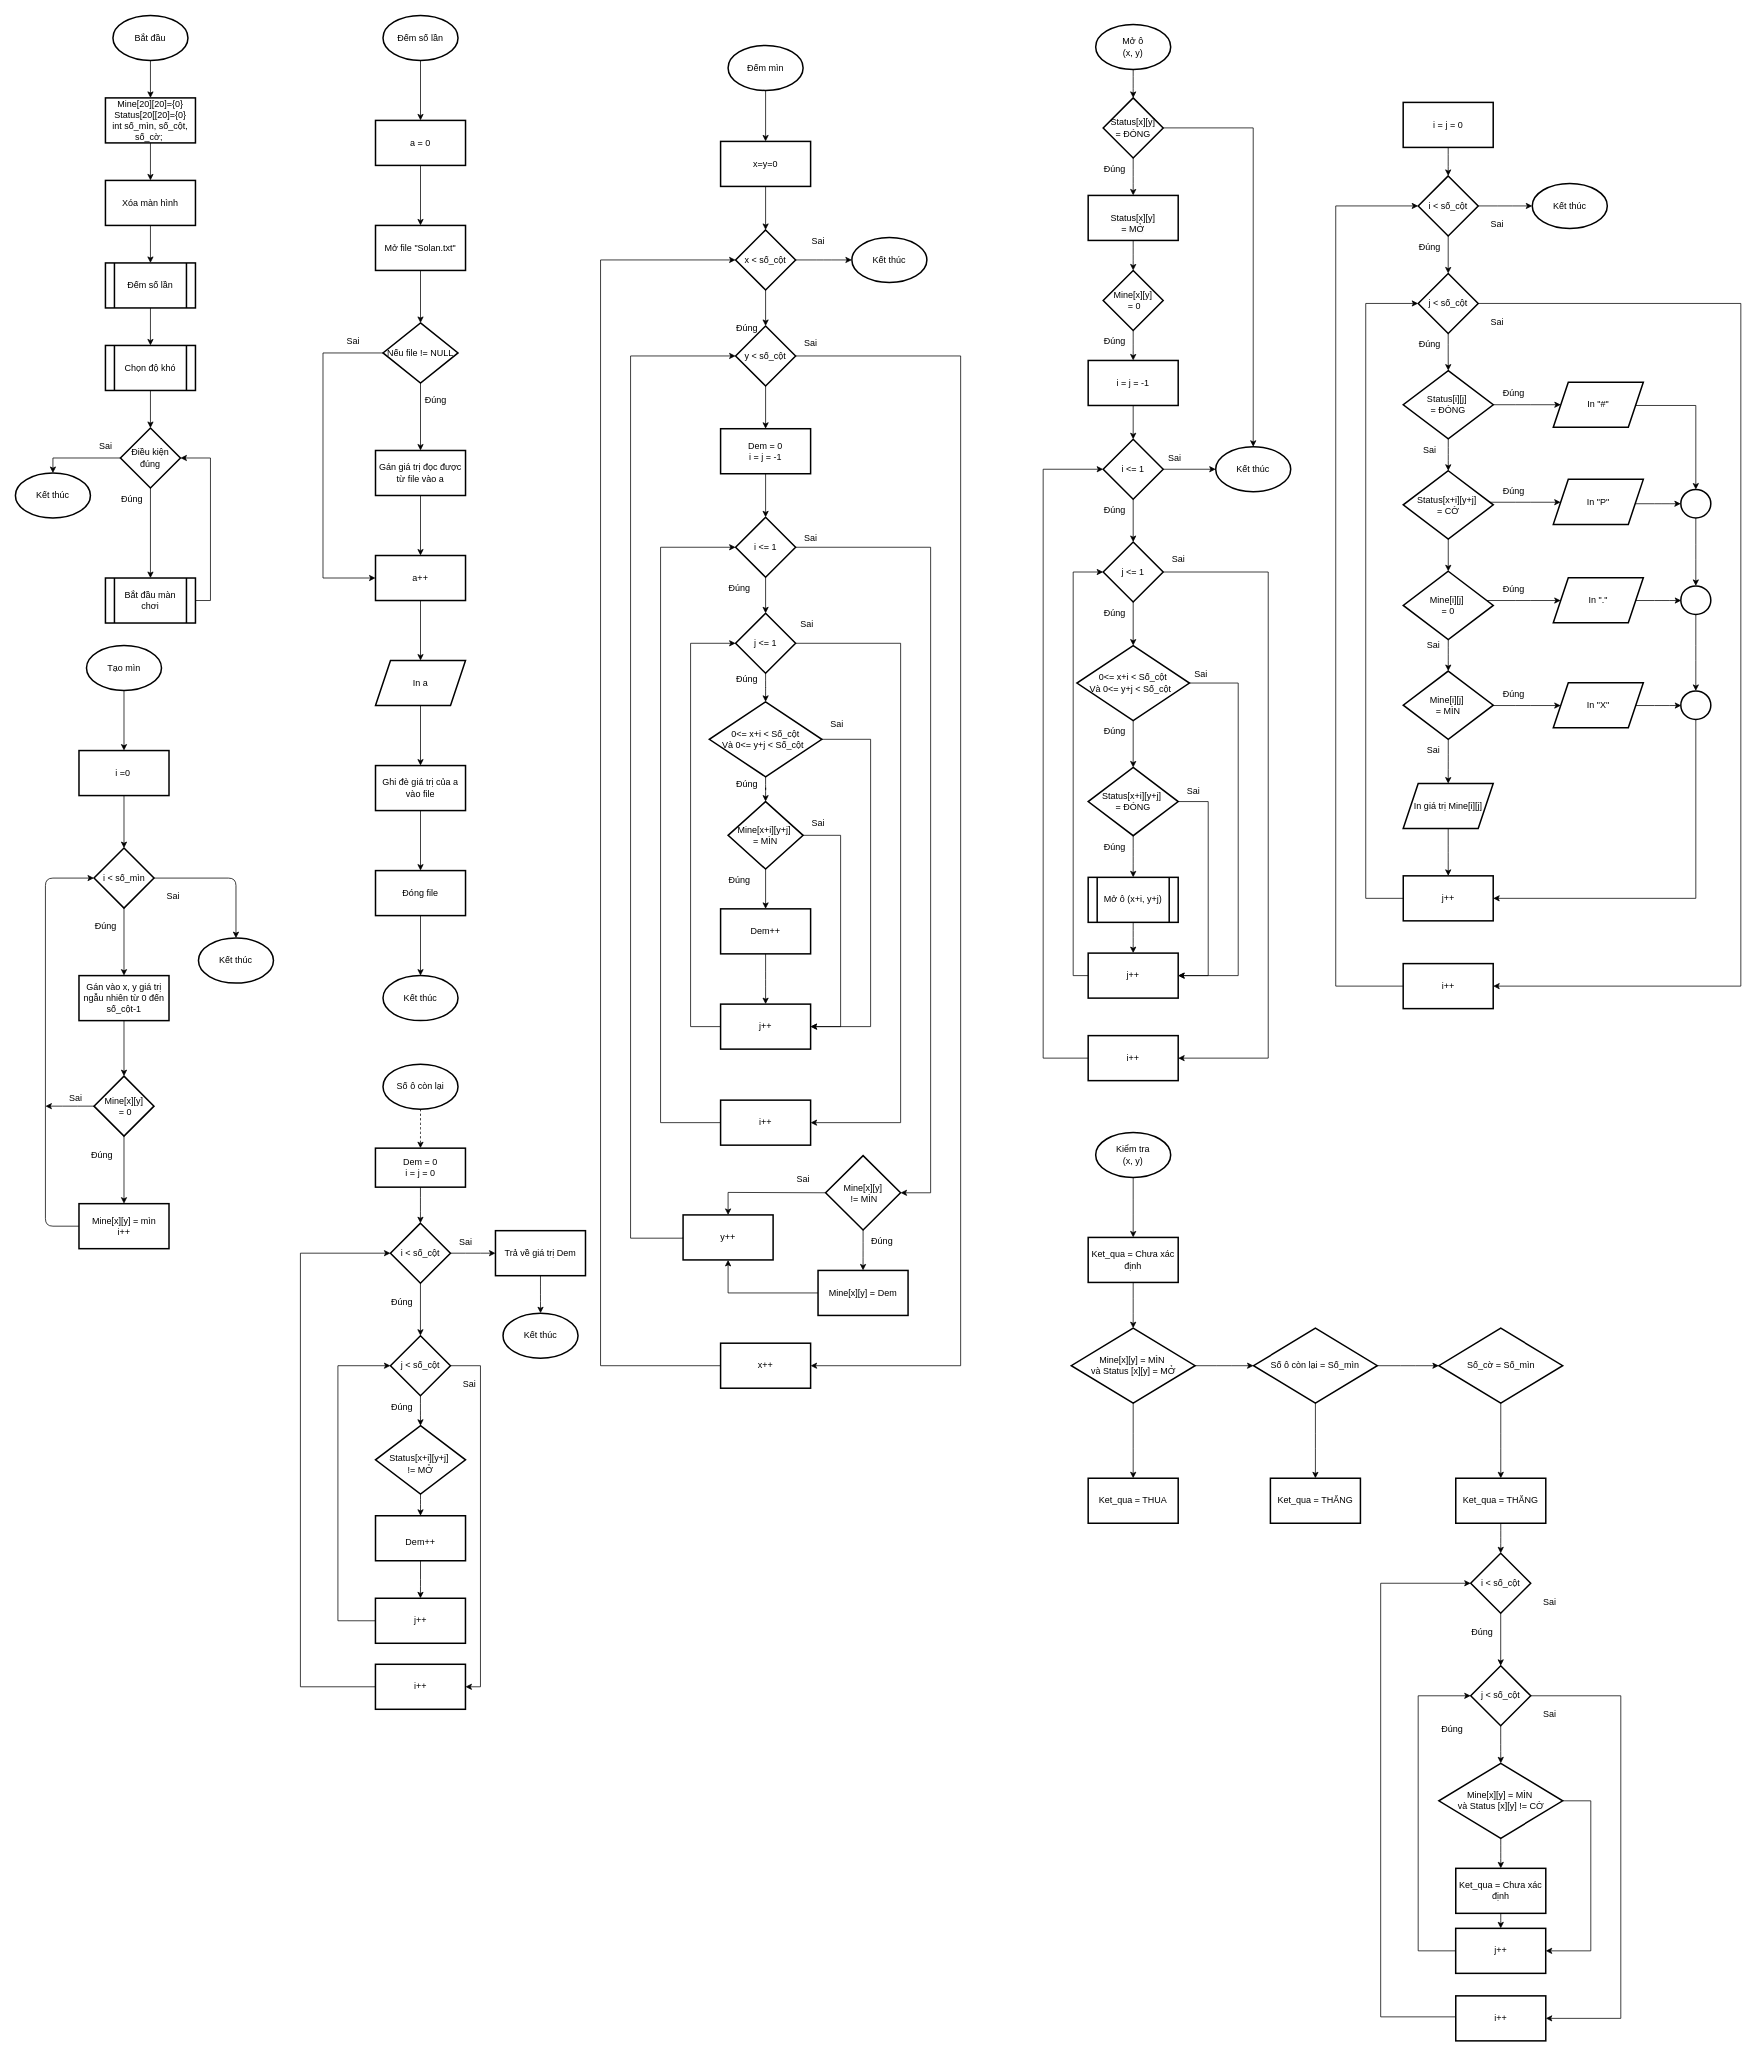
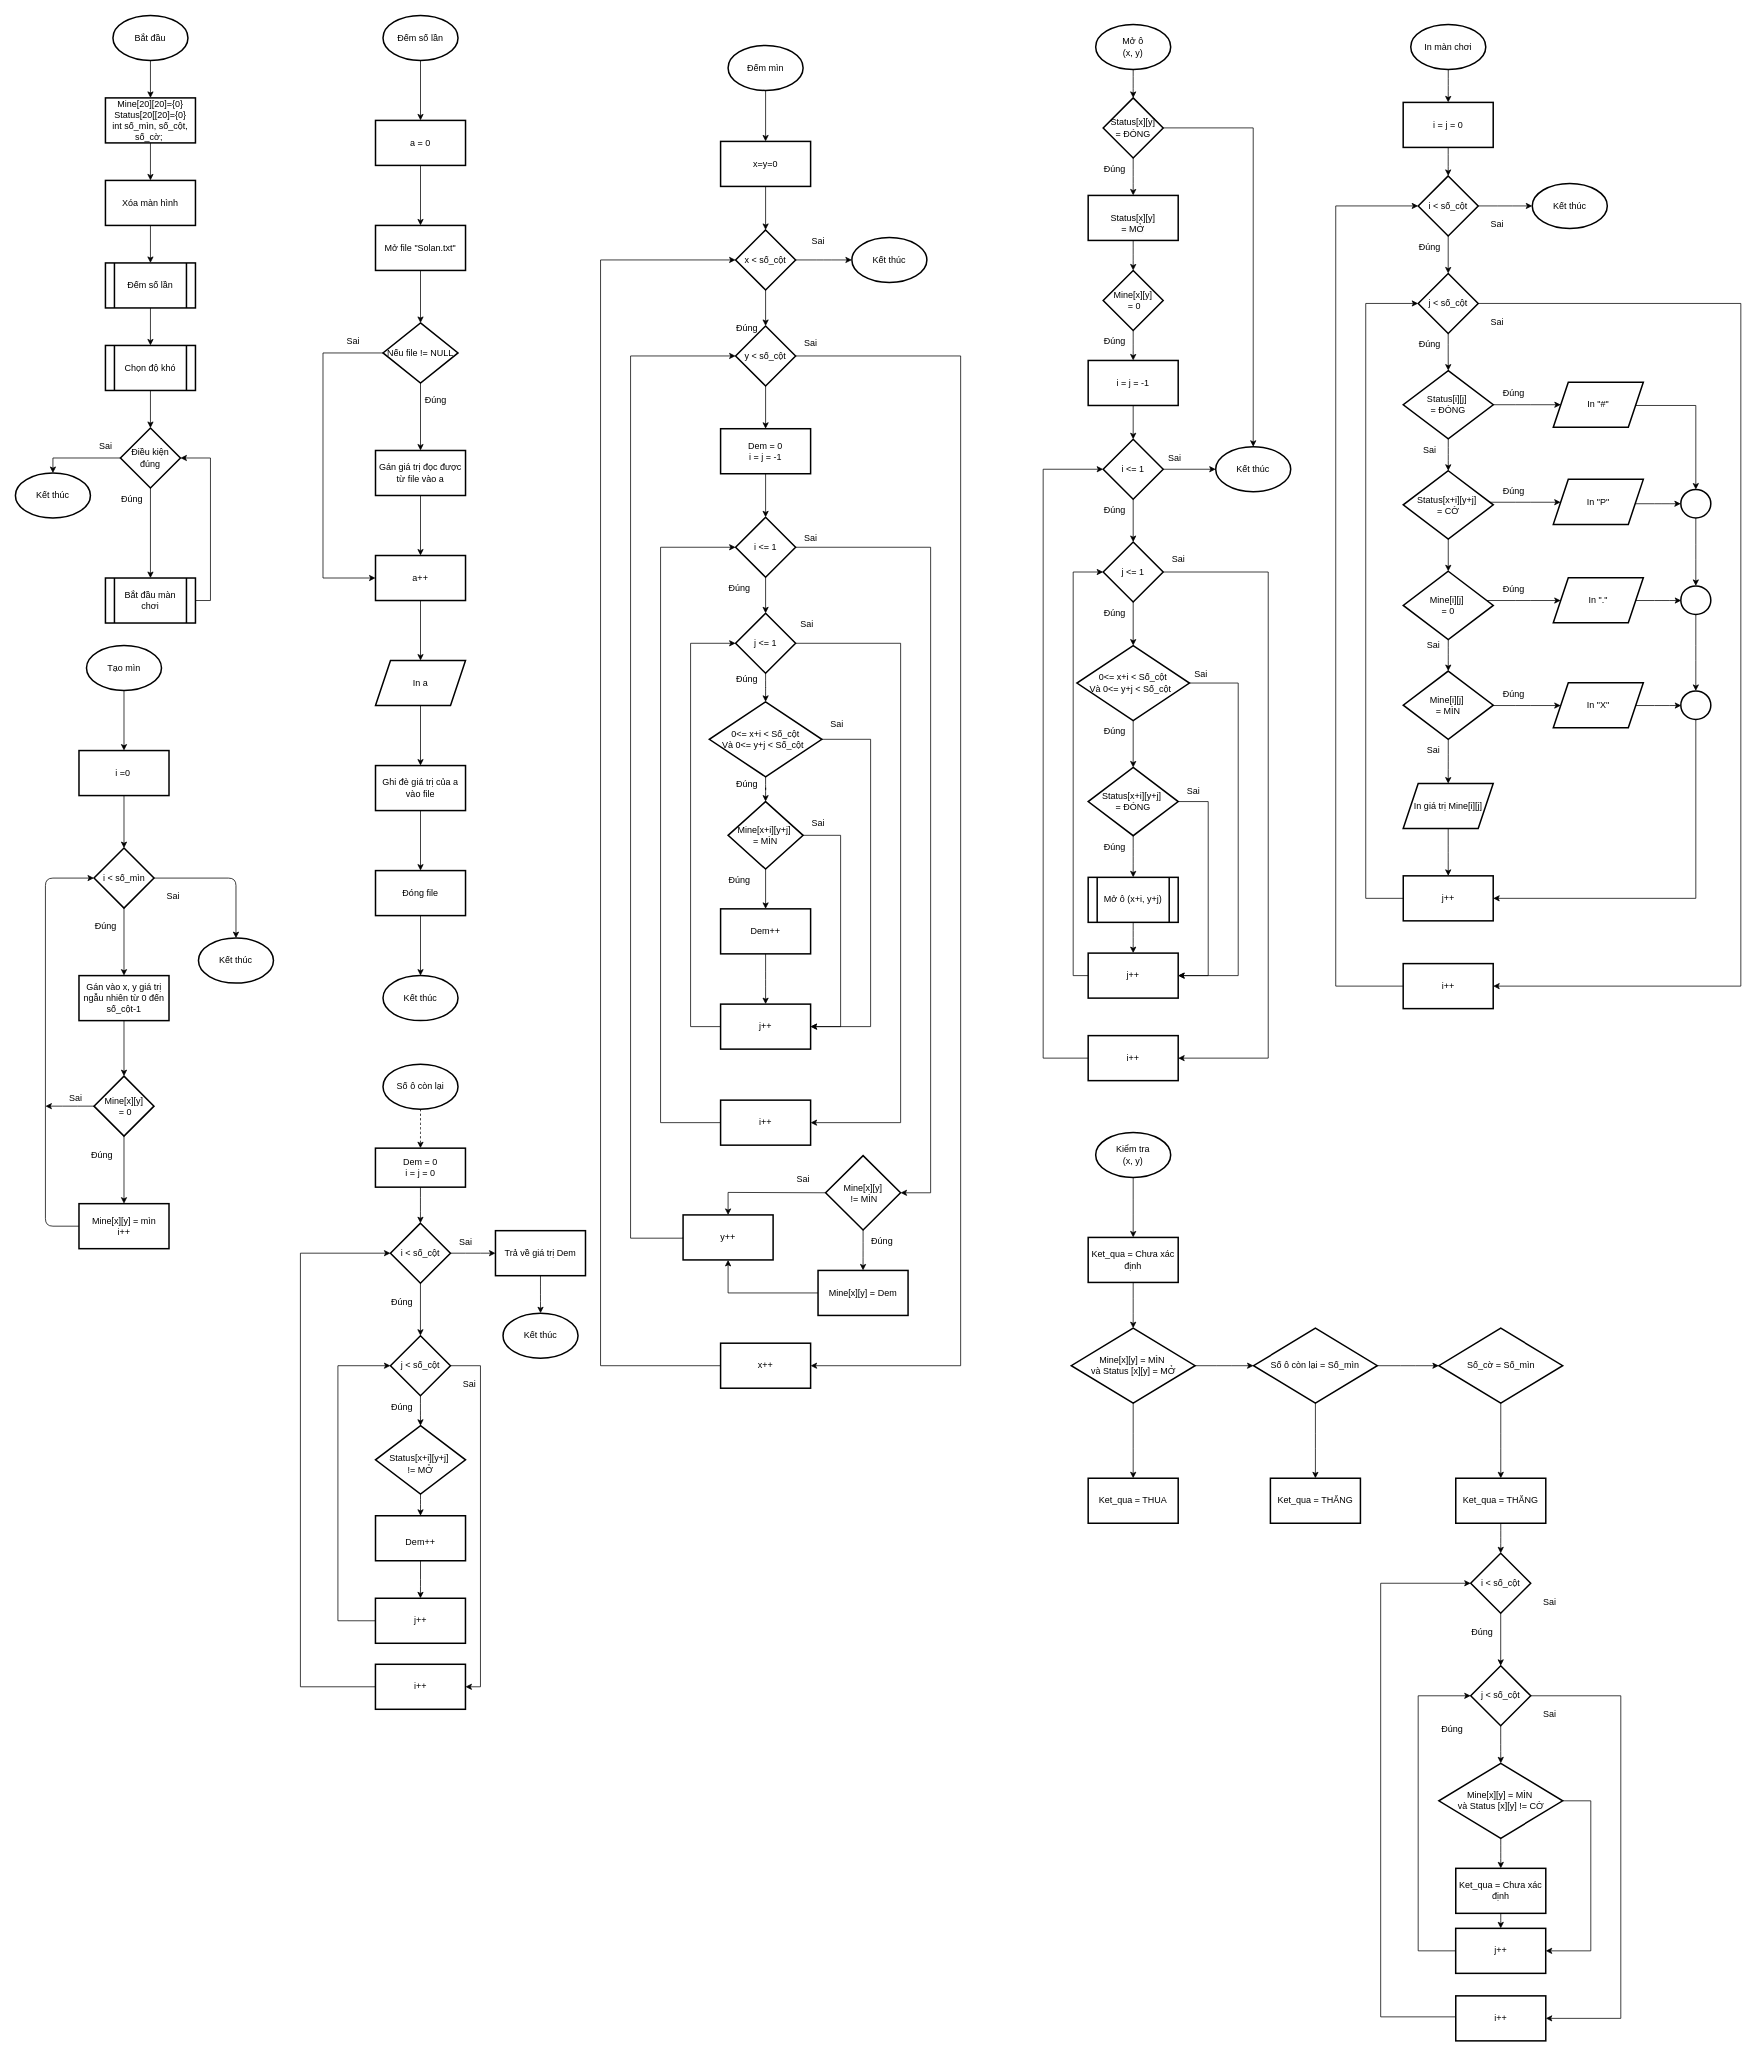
none -> (1448, 47)
none -> (1448, 83)
